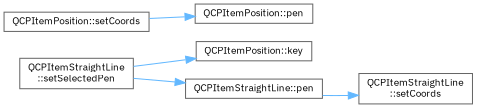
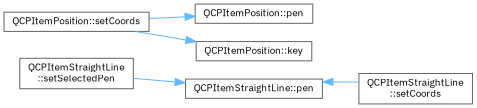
(160, 63) -> (161, 36)
(335, 96) -> (346, 82)
